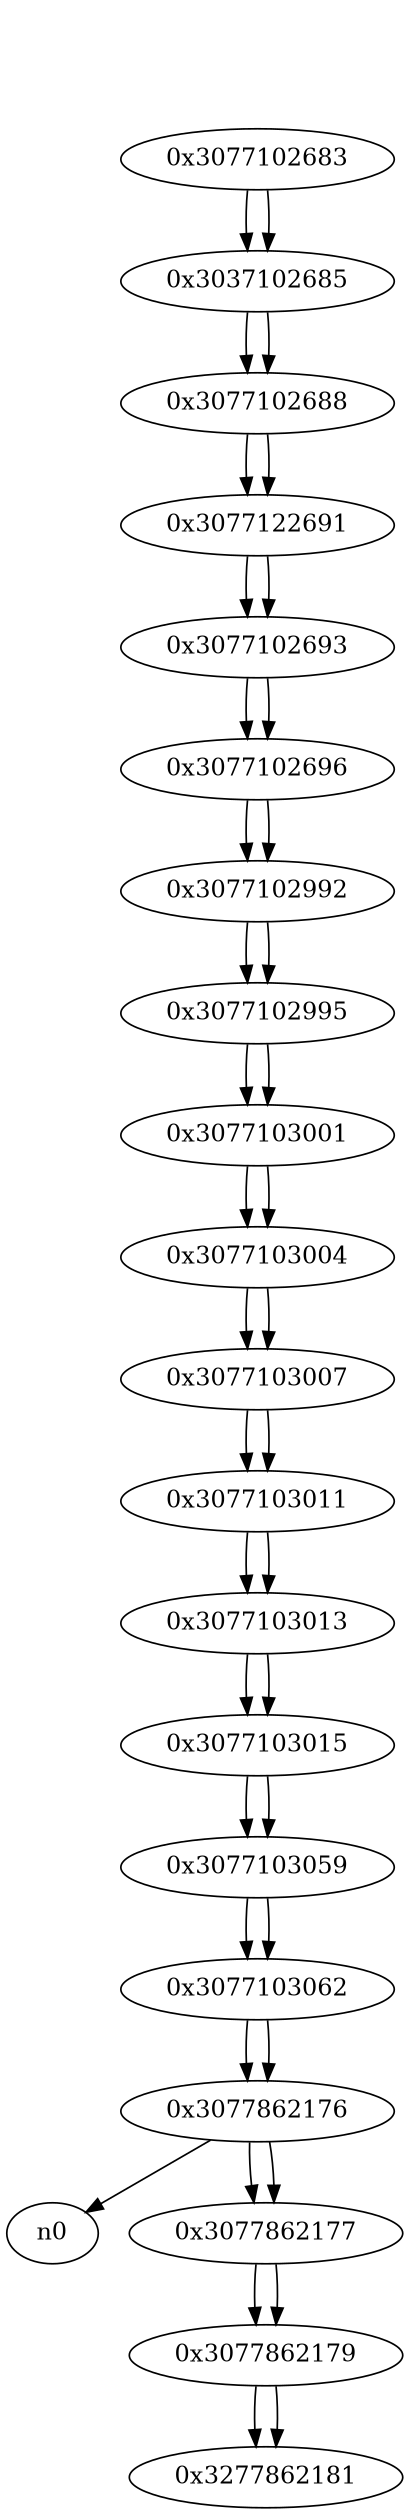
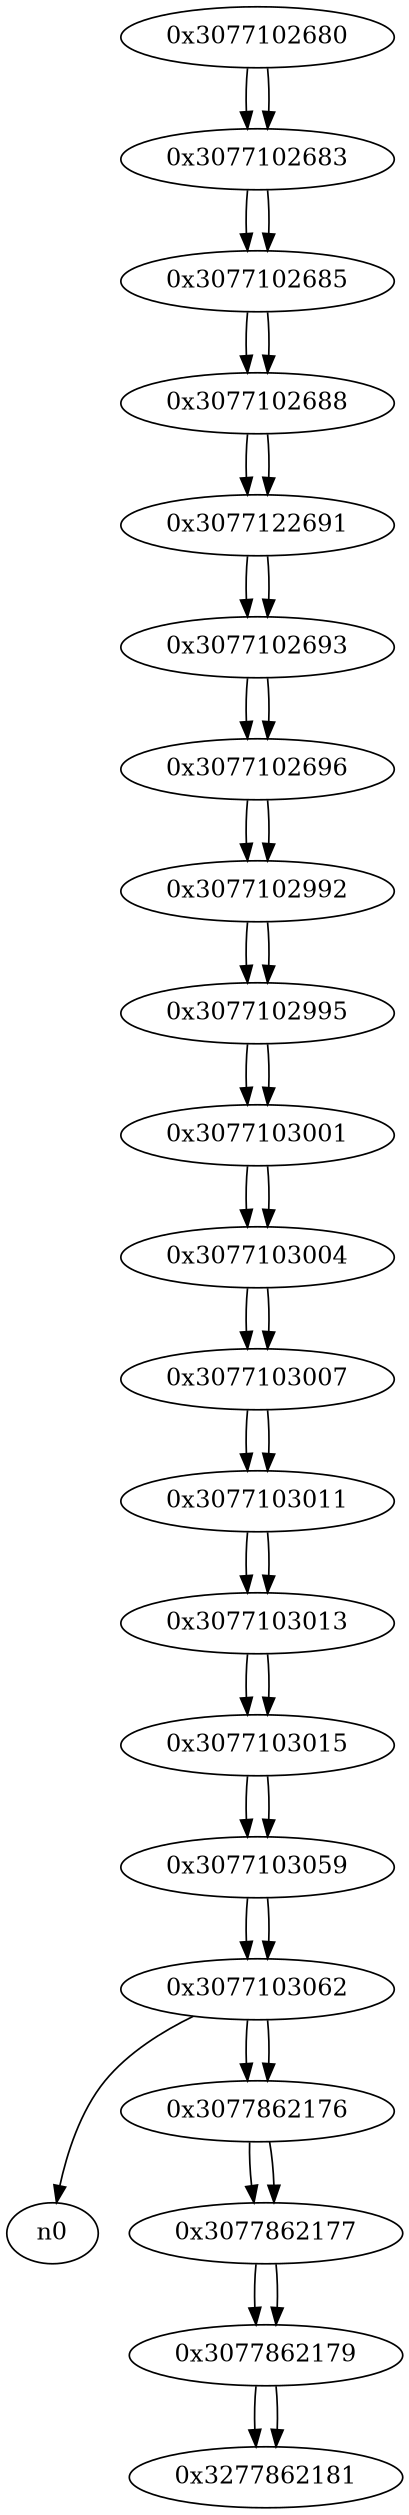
none -> (258, 37)
(258, 281) -> (258, 281)
(156, 2172) -> (103, 2083)
